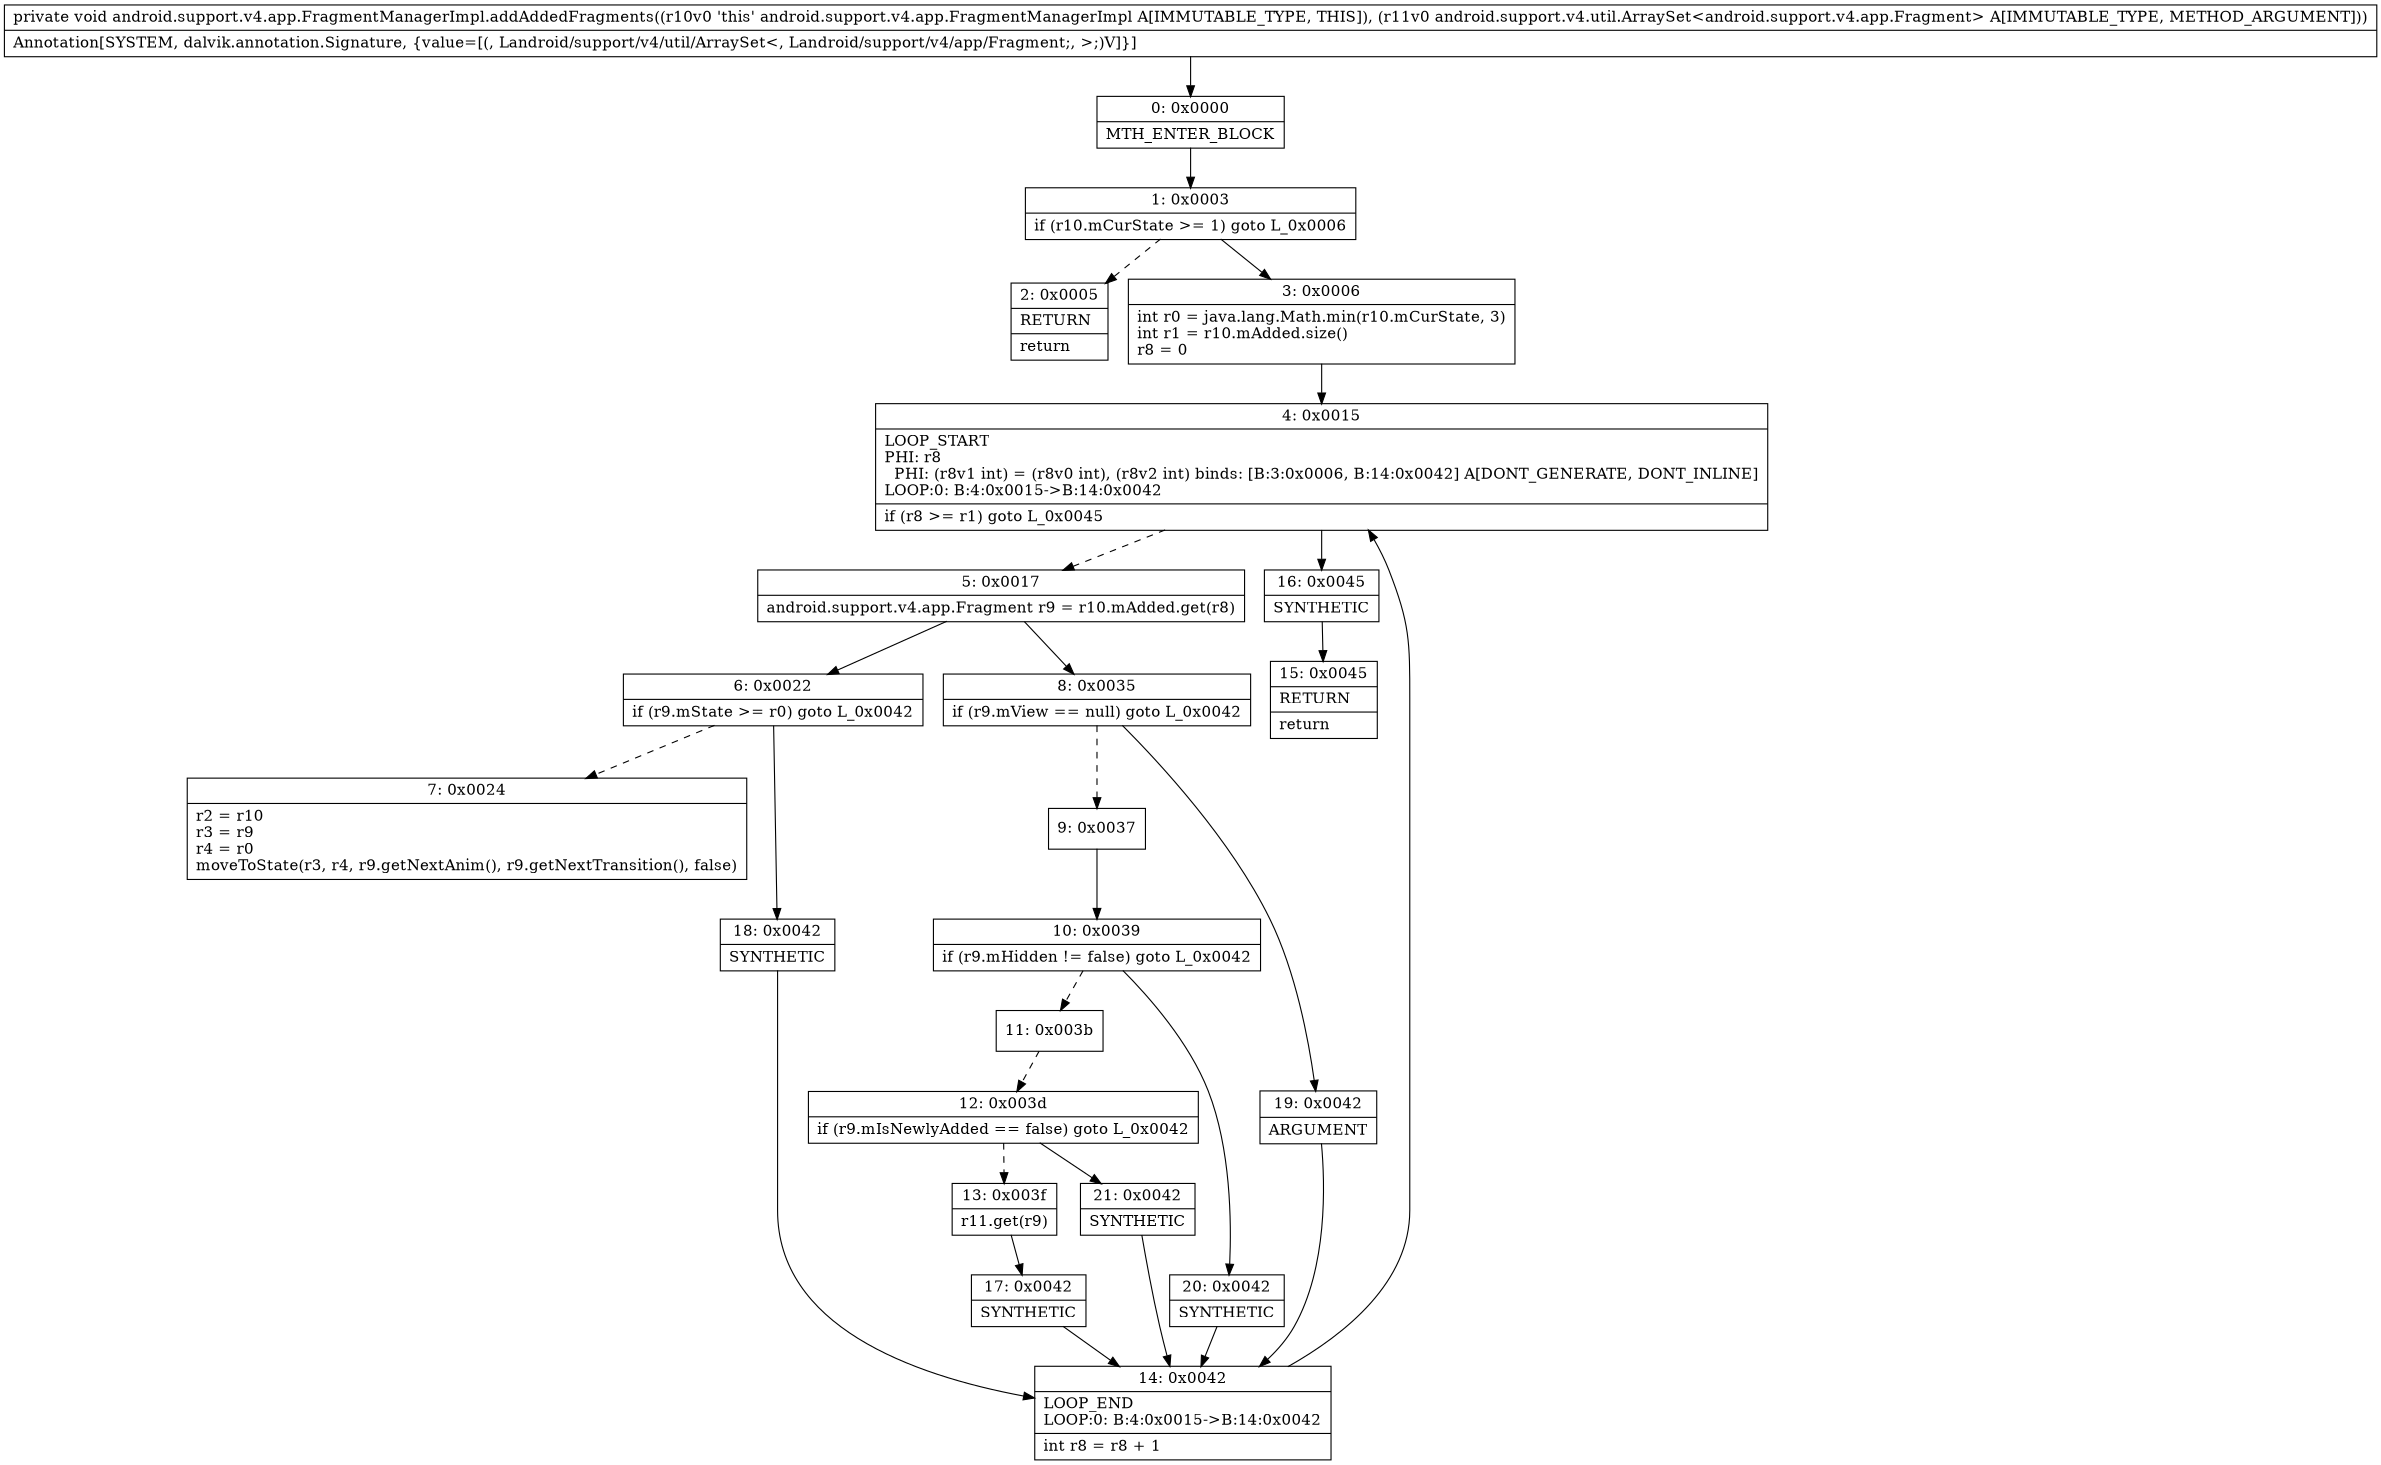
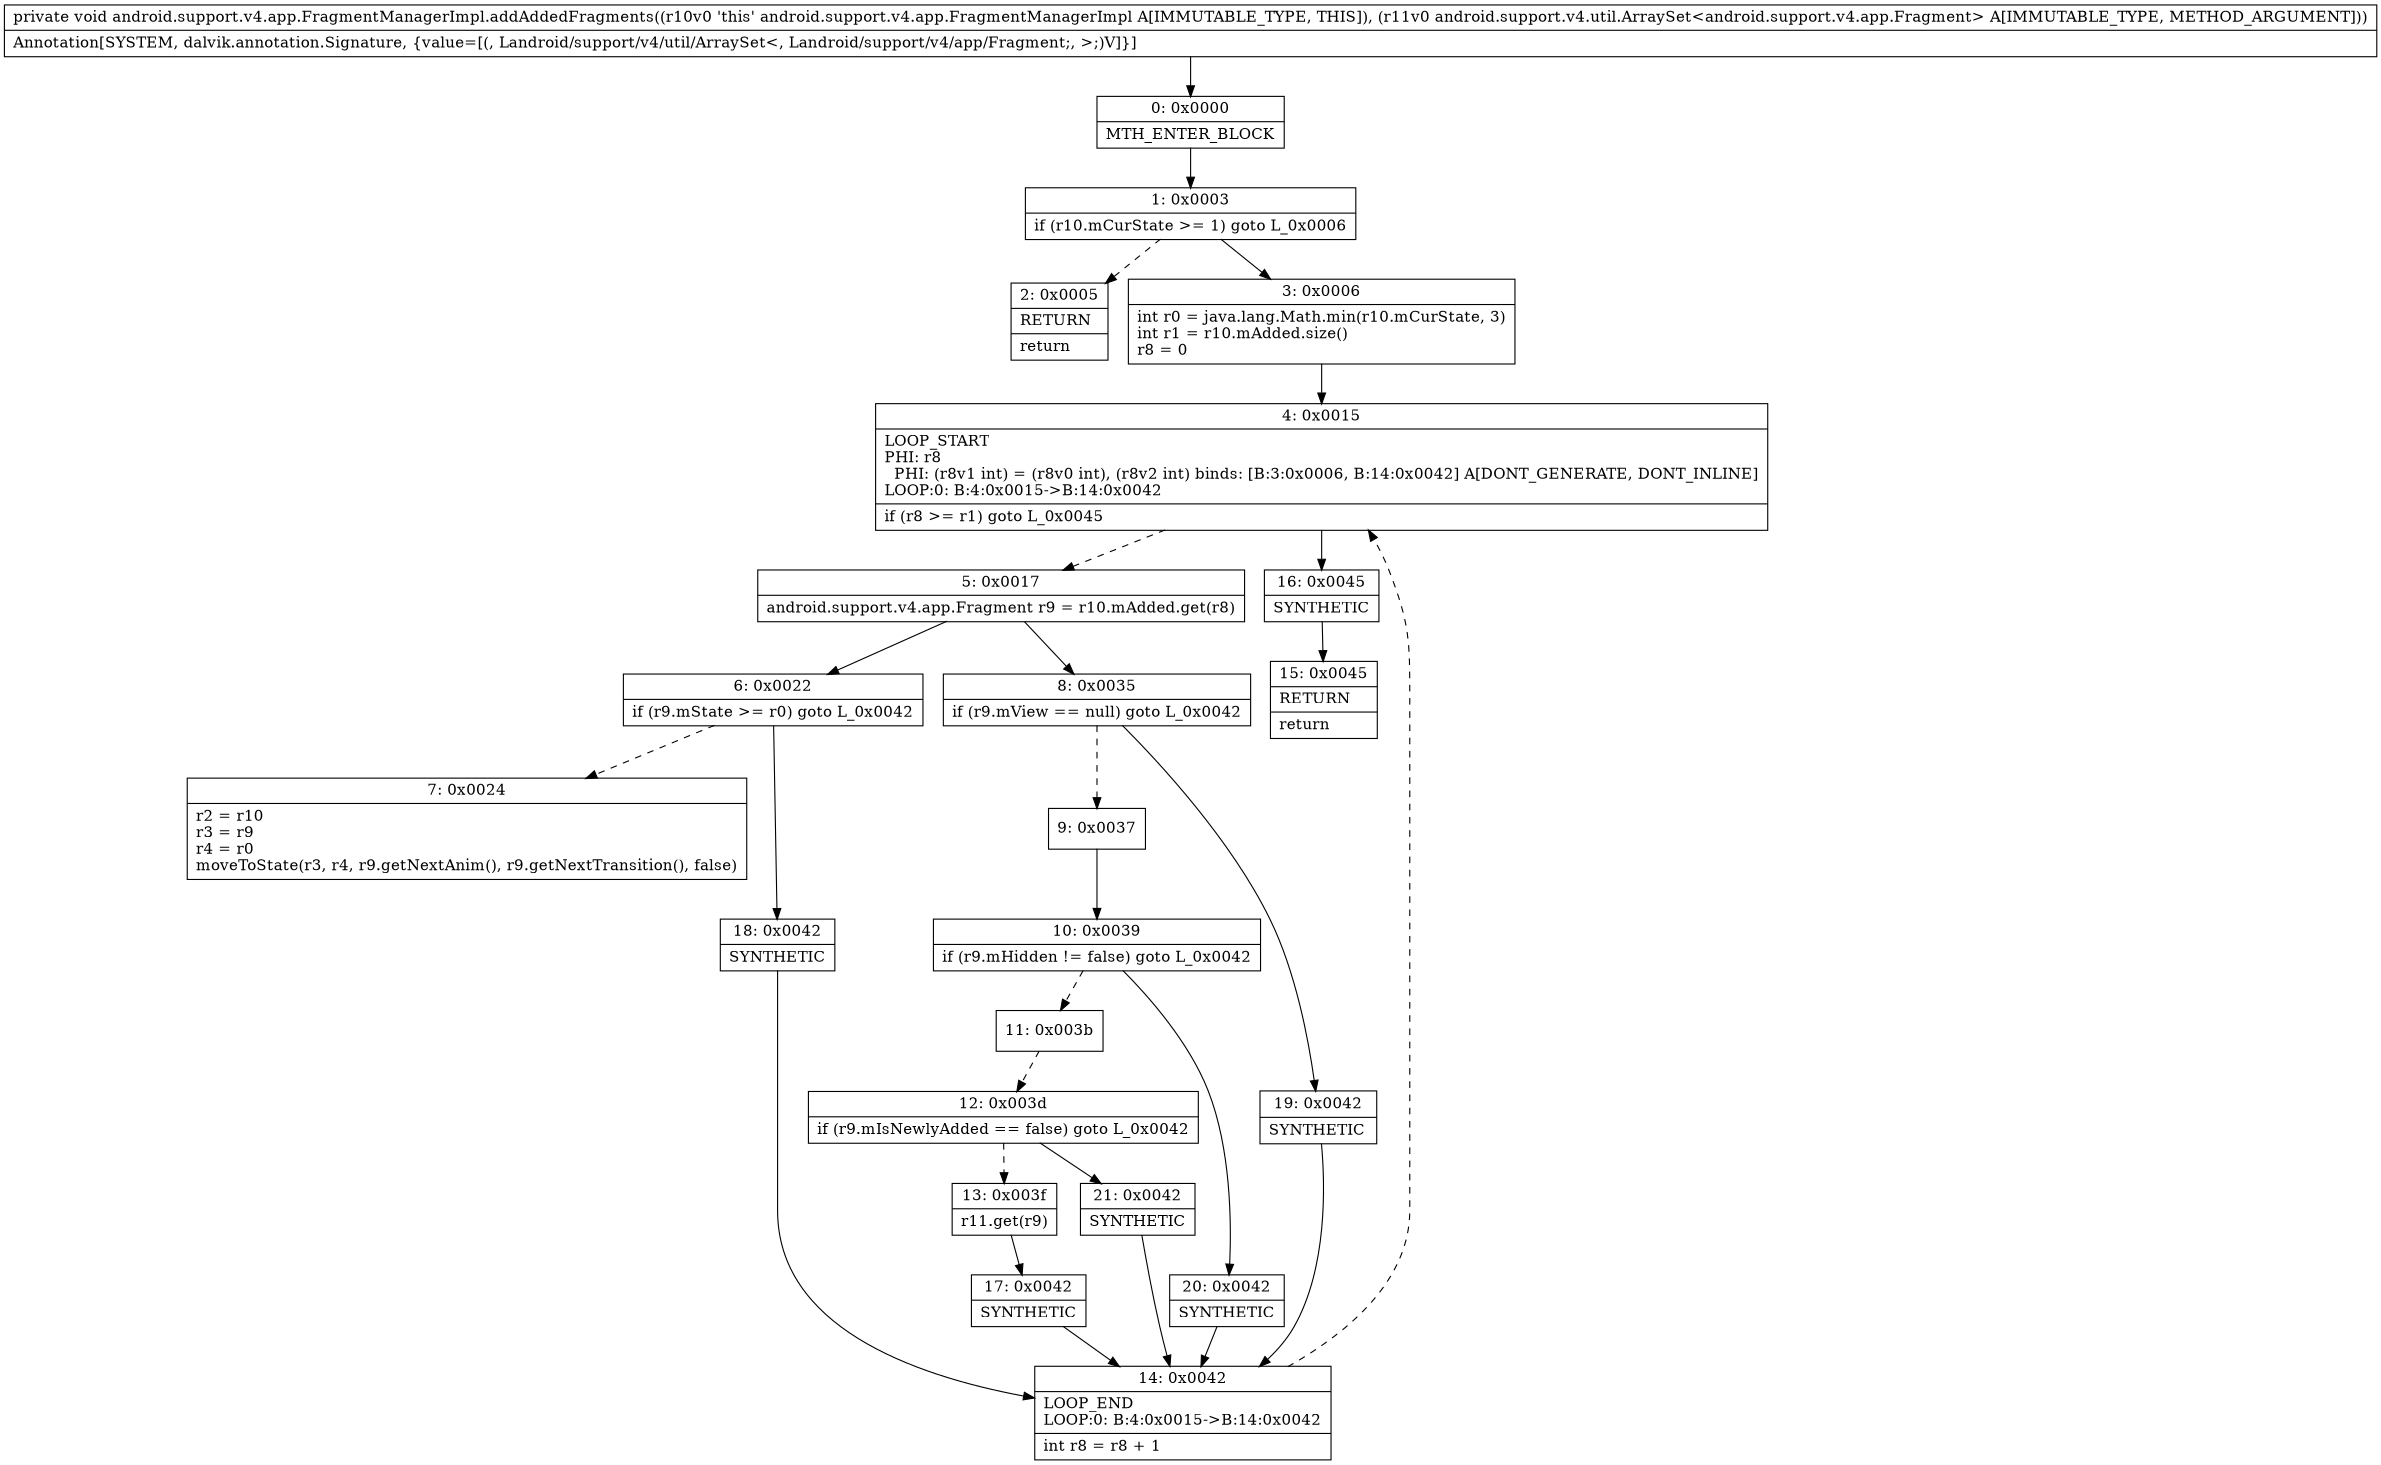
(1410, 976) -> (1410, 976)
(1318, 1130) -> (1317, 1130)
